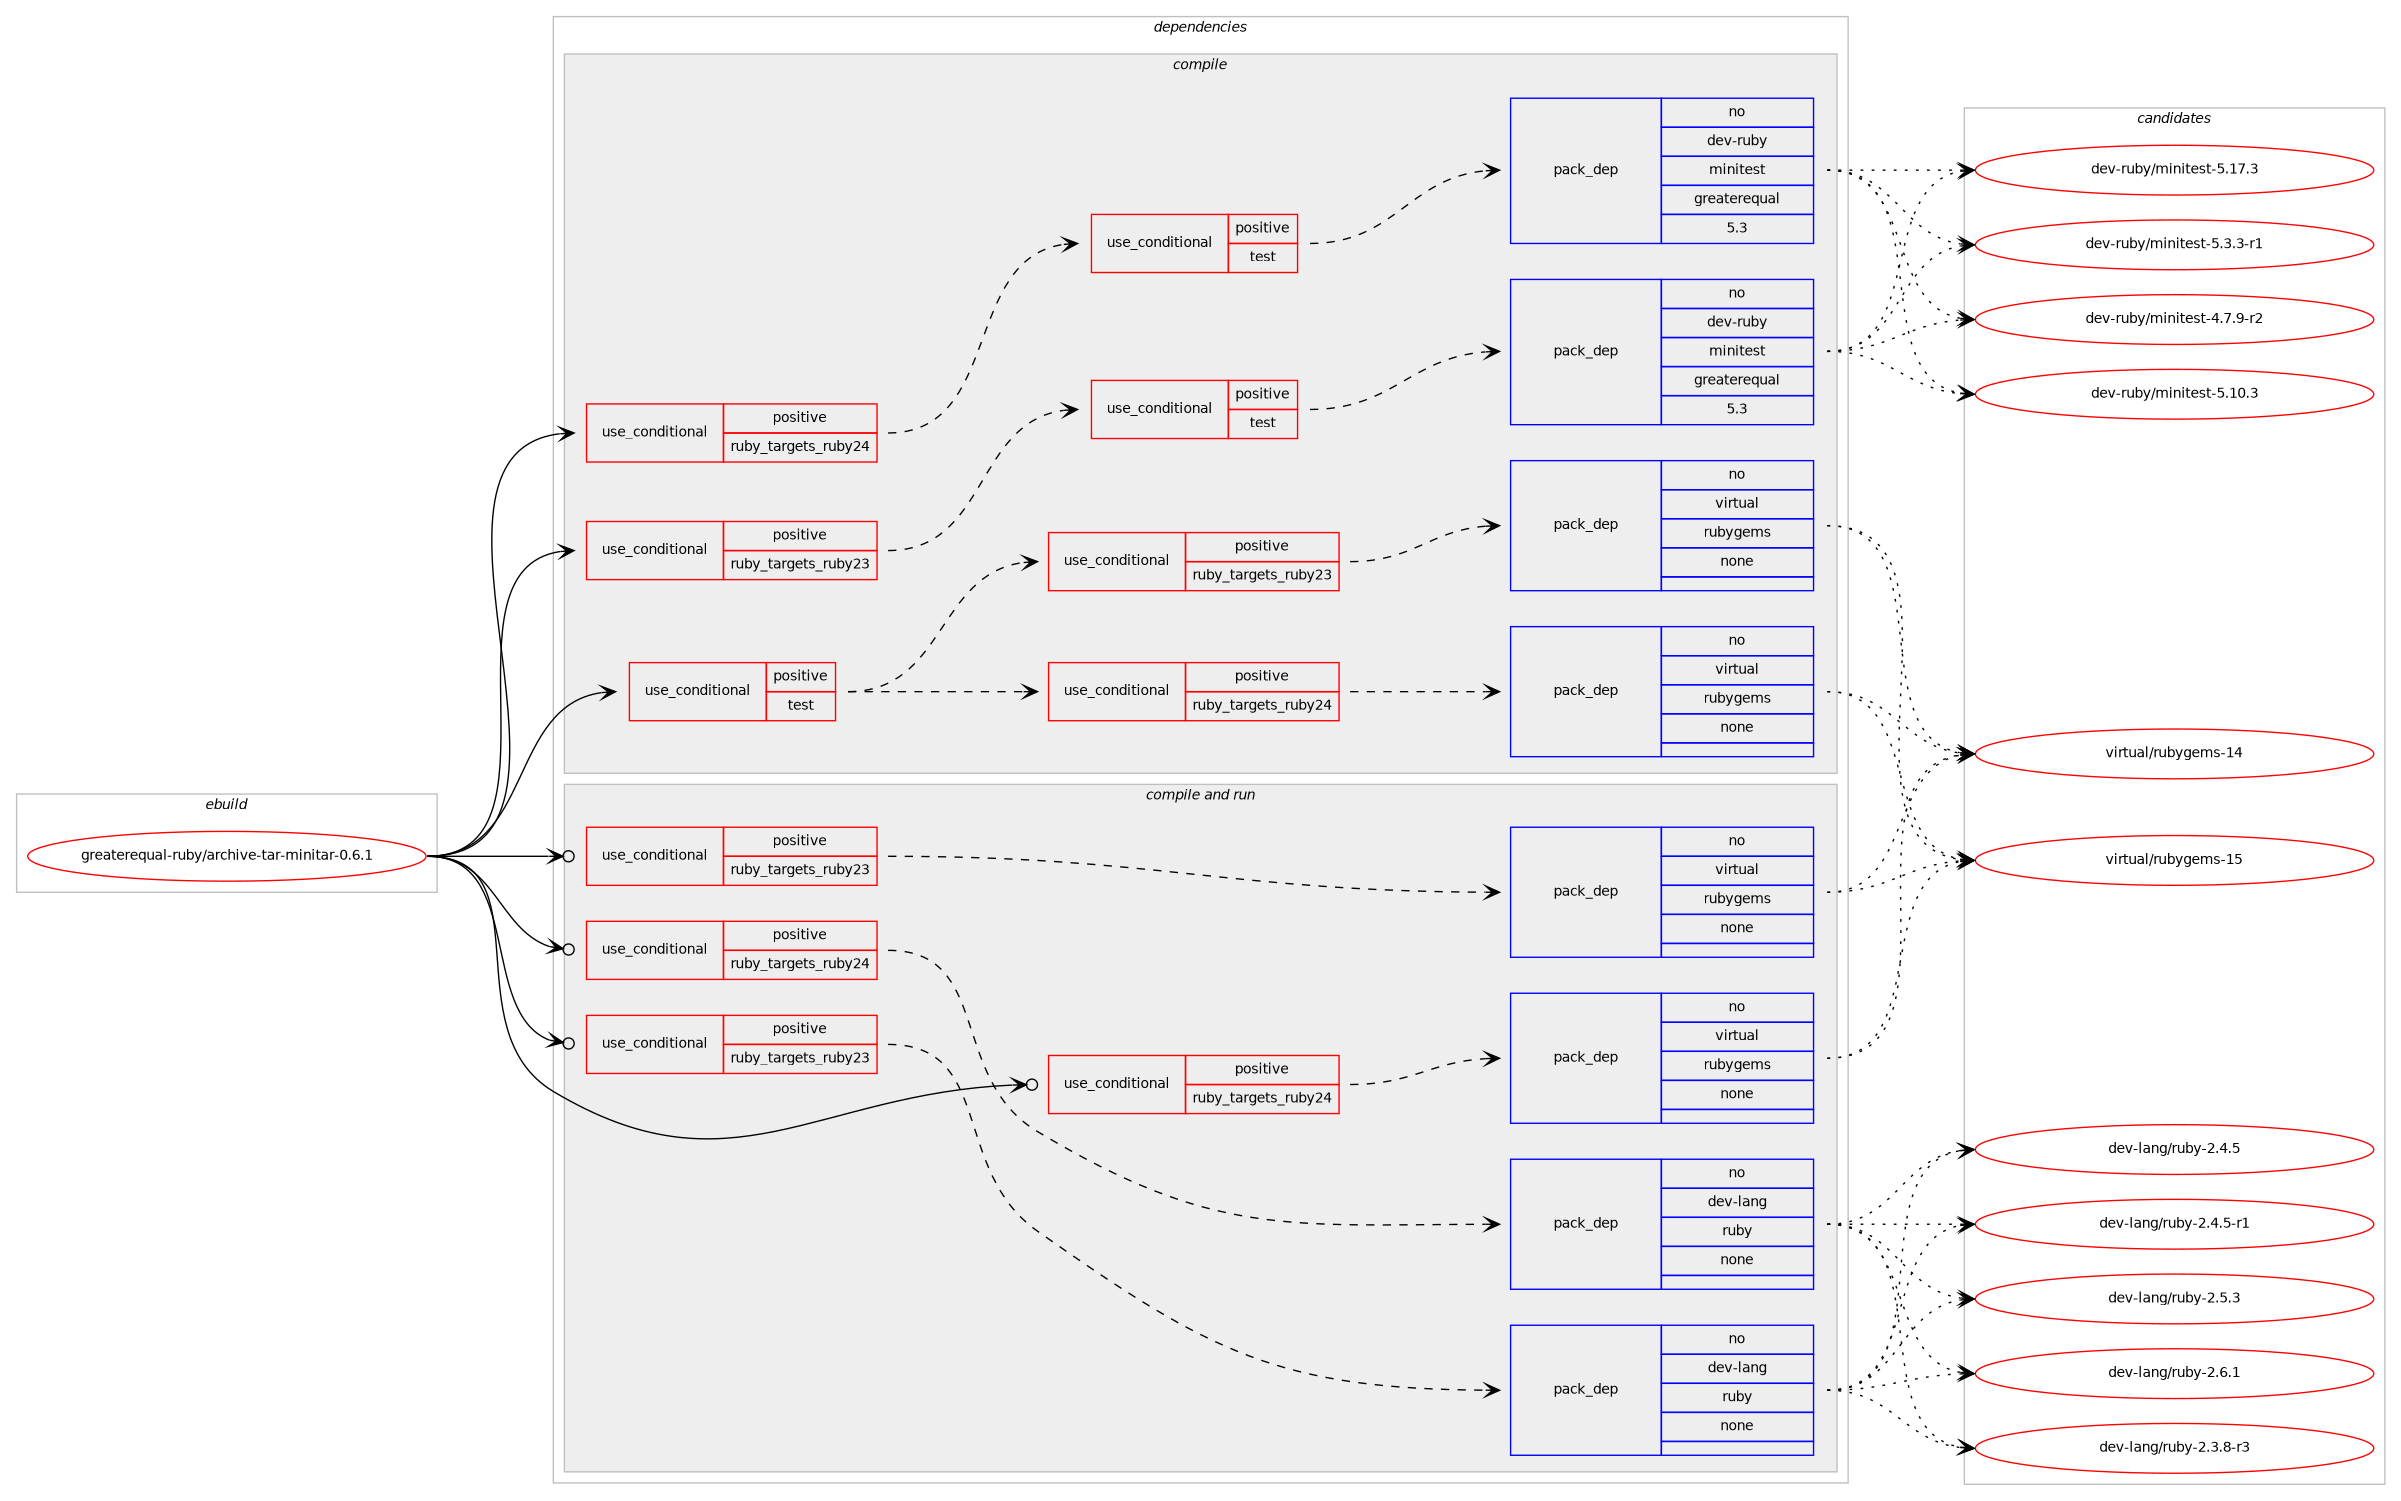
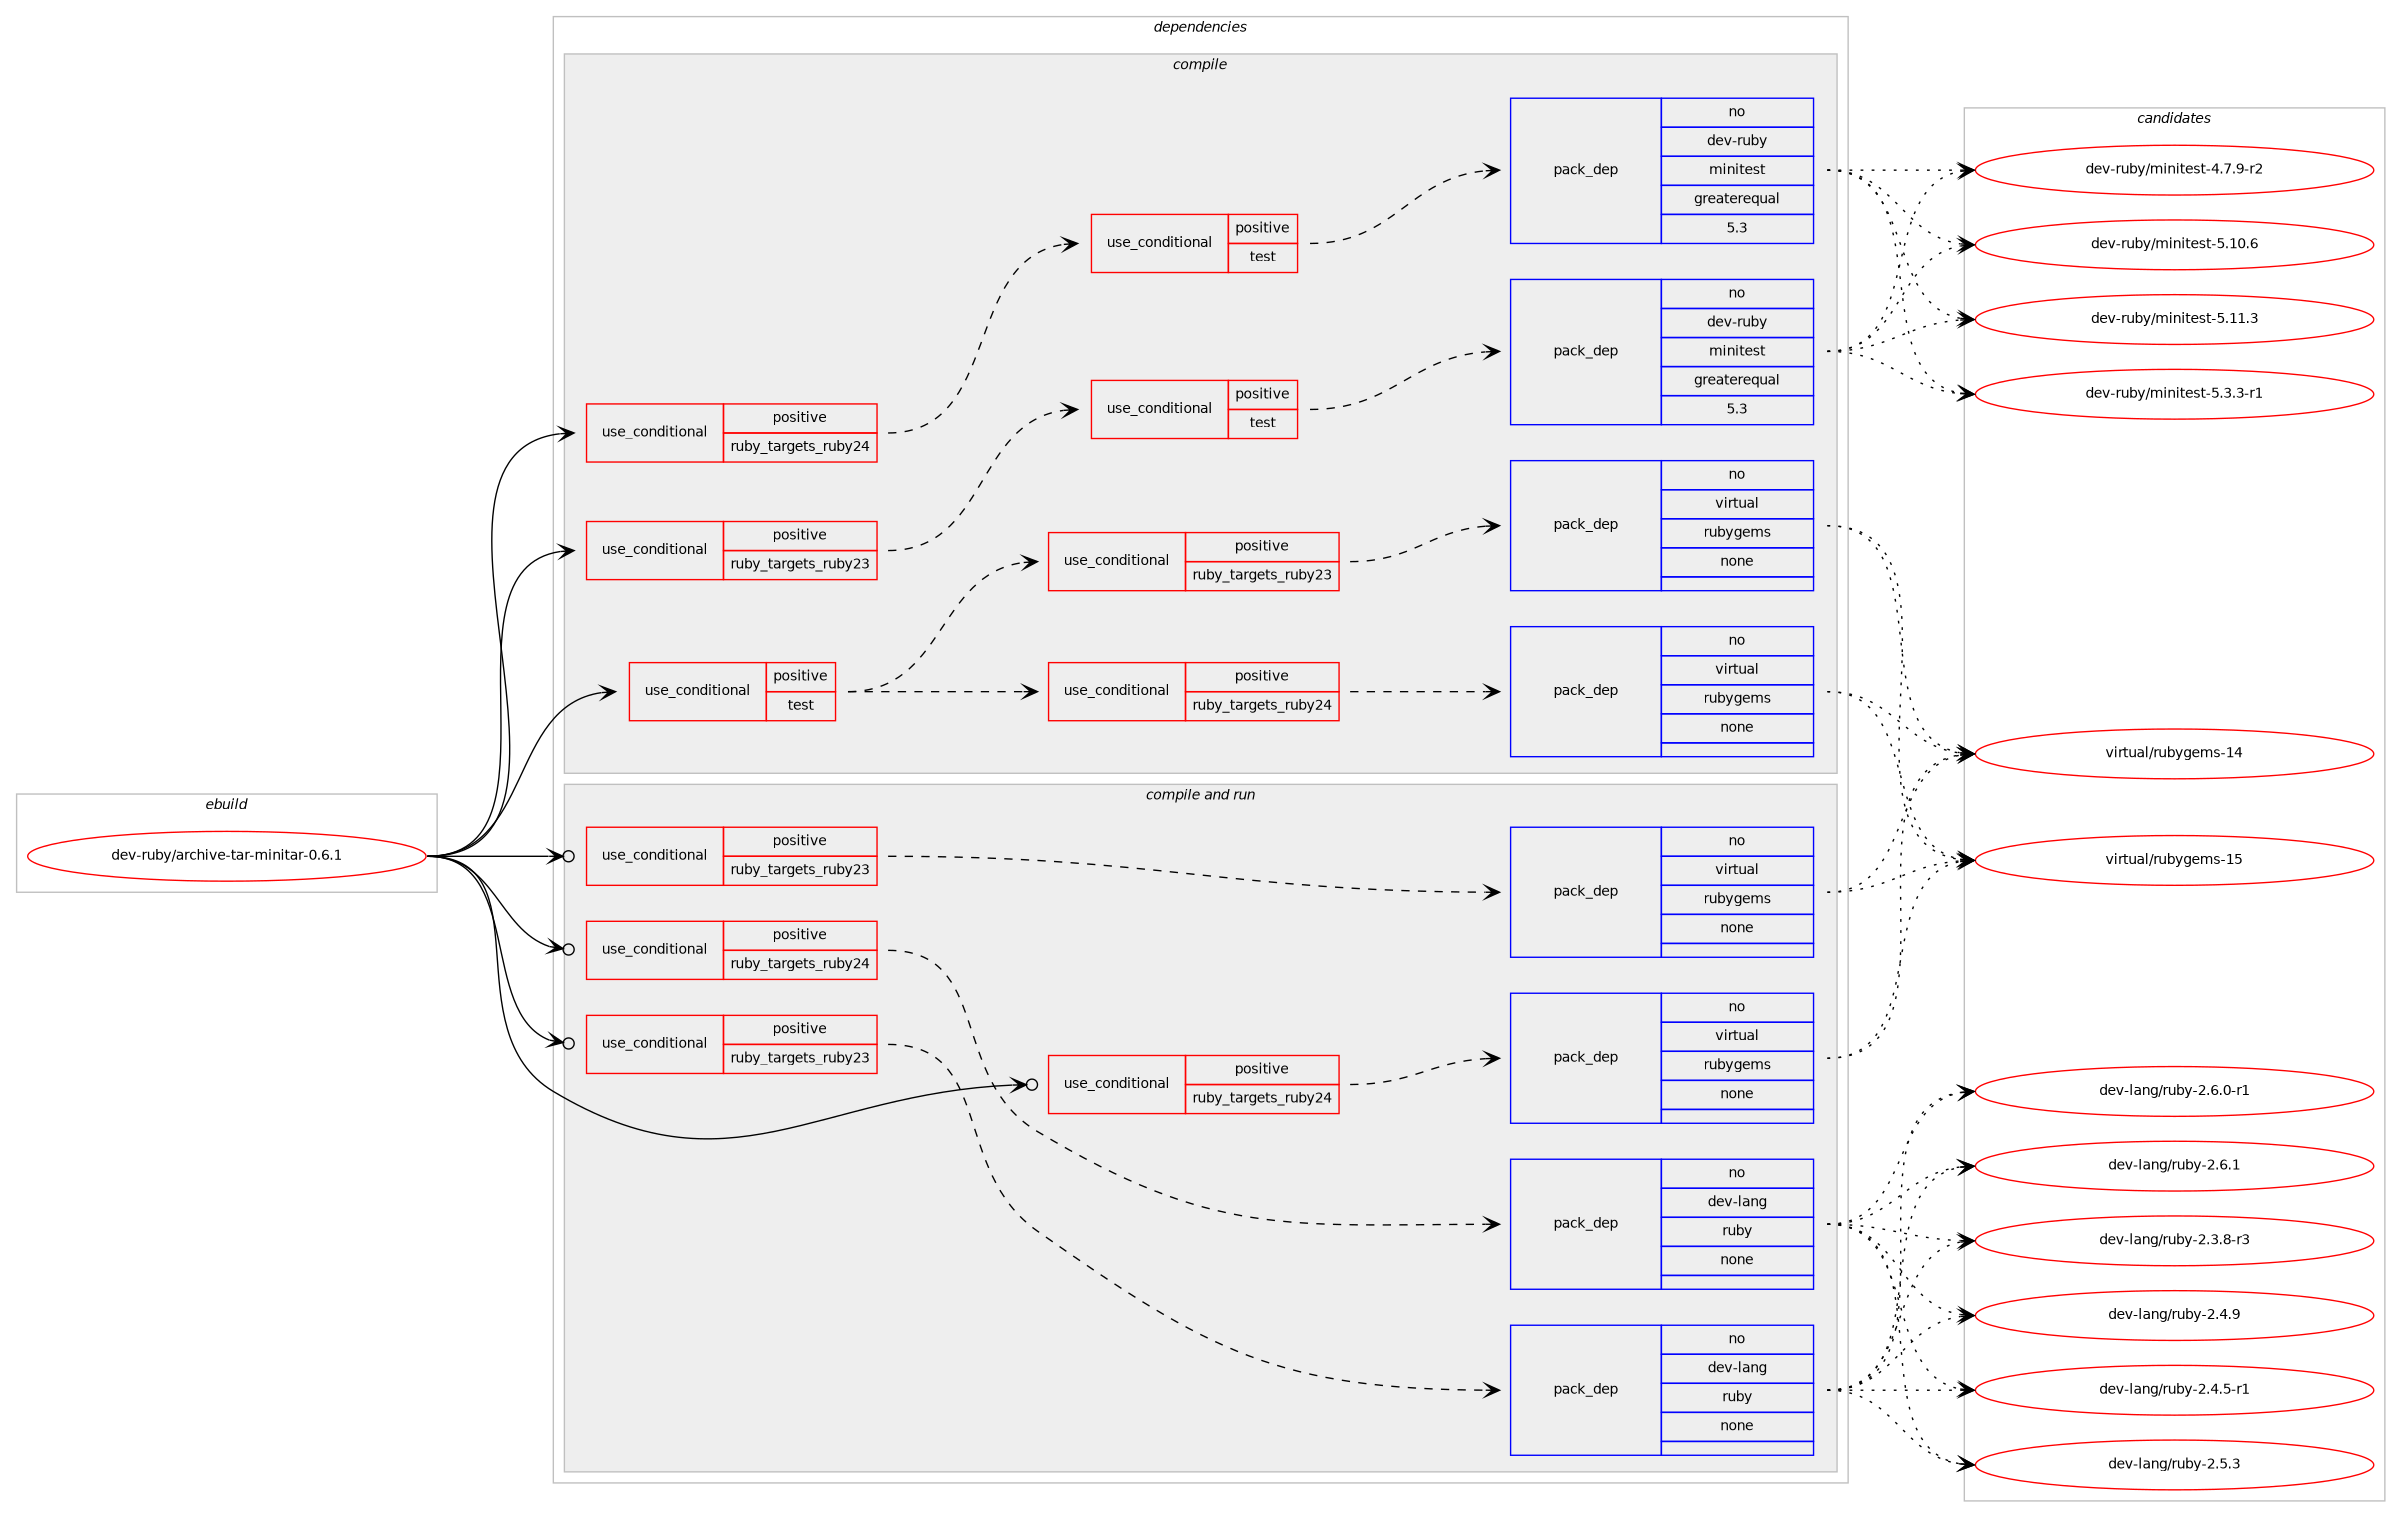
(2175, 170) -> (2175, 320)
(2175, 394) -> (2175, 245)
(227, 856) -> (227, 856)
none -> (2175, 1091)
(2175, 1150) -> (2175, 1316)
